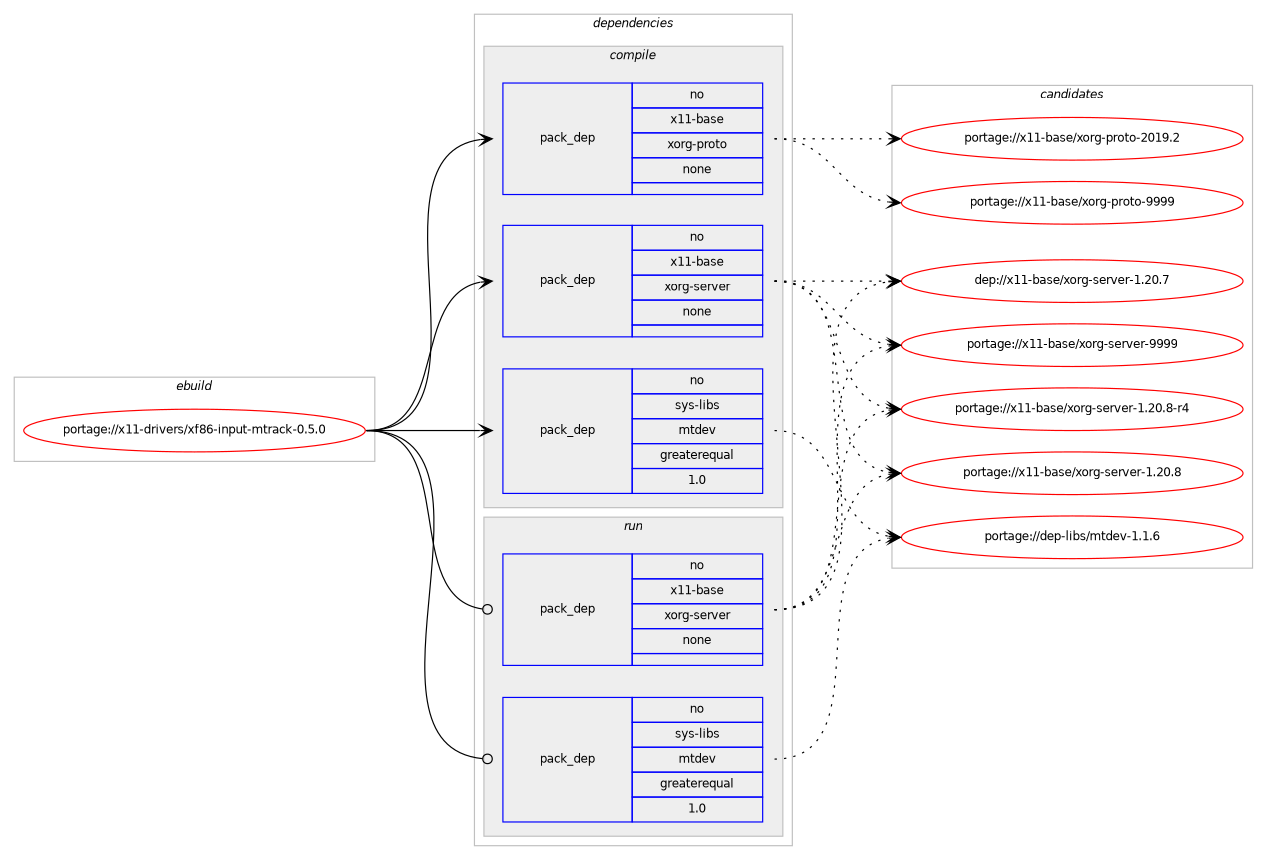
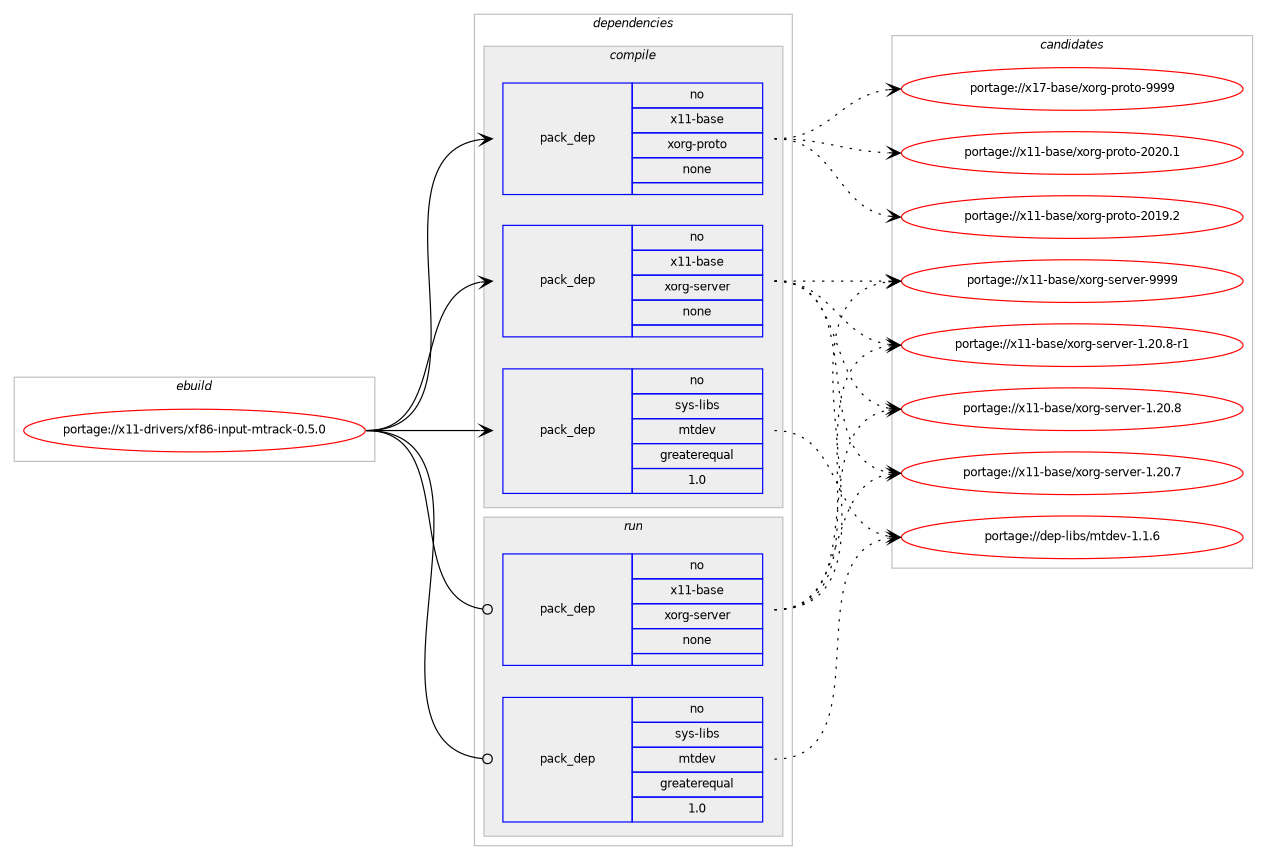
none -> (1072, 153)
(1072, 203) -> (1072, 89)
(1072, 281) -> (1072, 473)
(1072, 409) -> (1072, 345)
